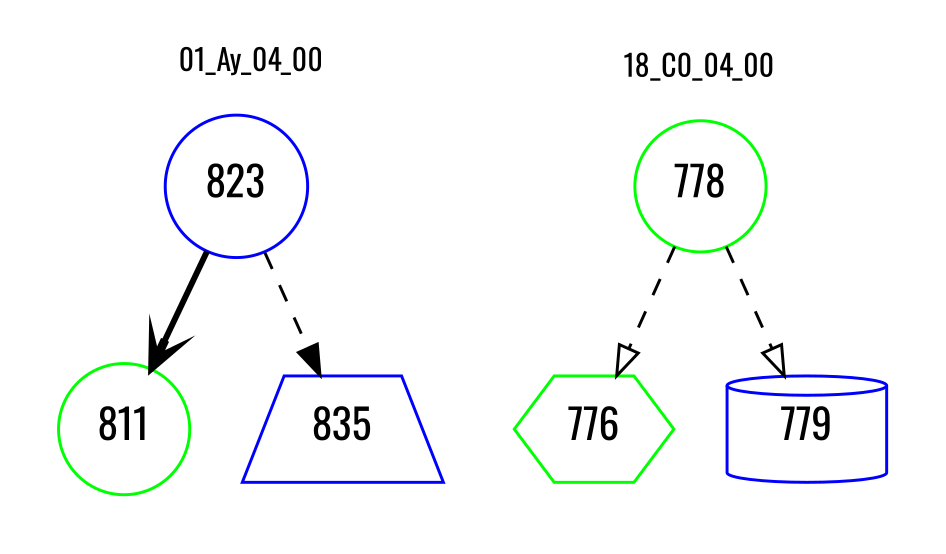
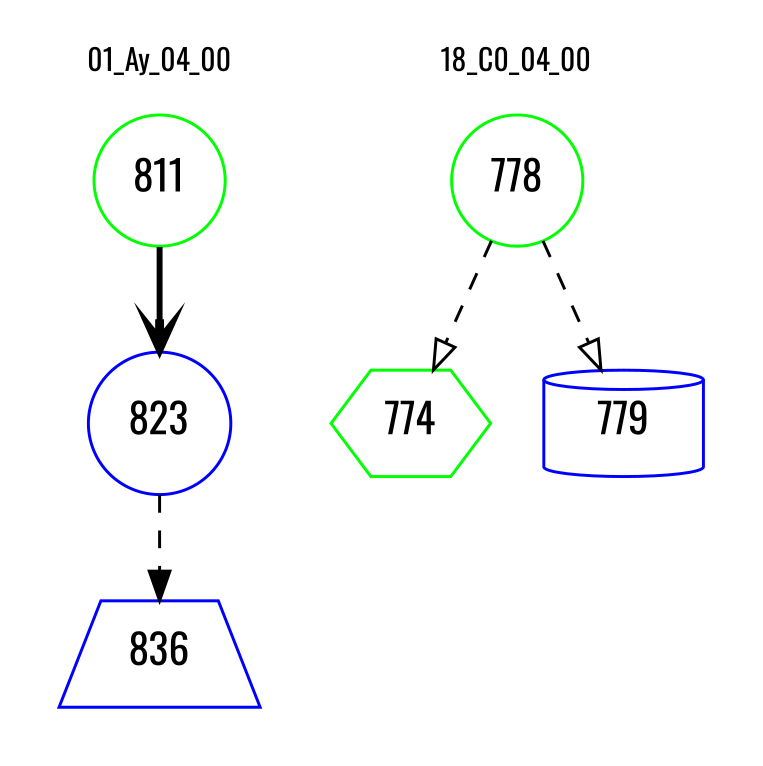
(186, 297) -> (160, 284)
(343, 429) -> (160, 654)
(594, 429) -> (411, 423)
